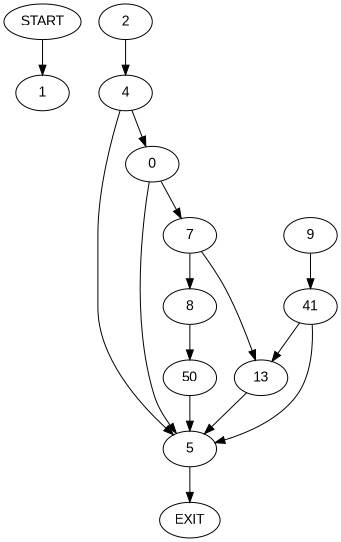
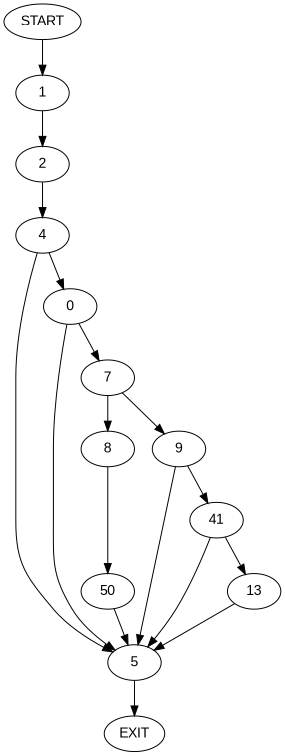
none -> (43, 124)
(231, 299) -> (140, 410)
none -> (158, 551)
